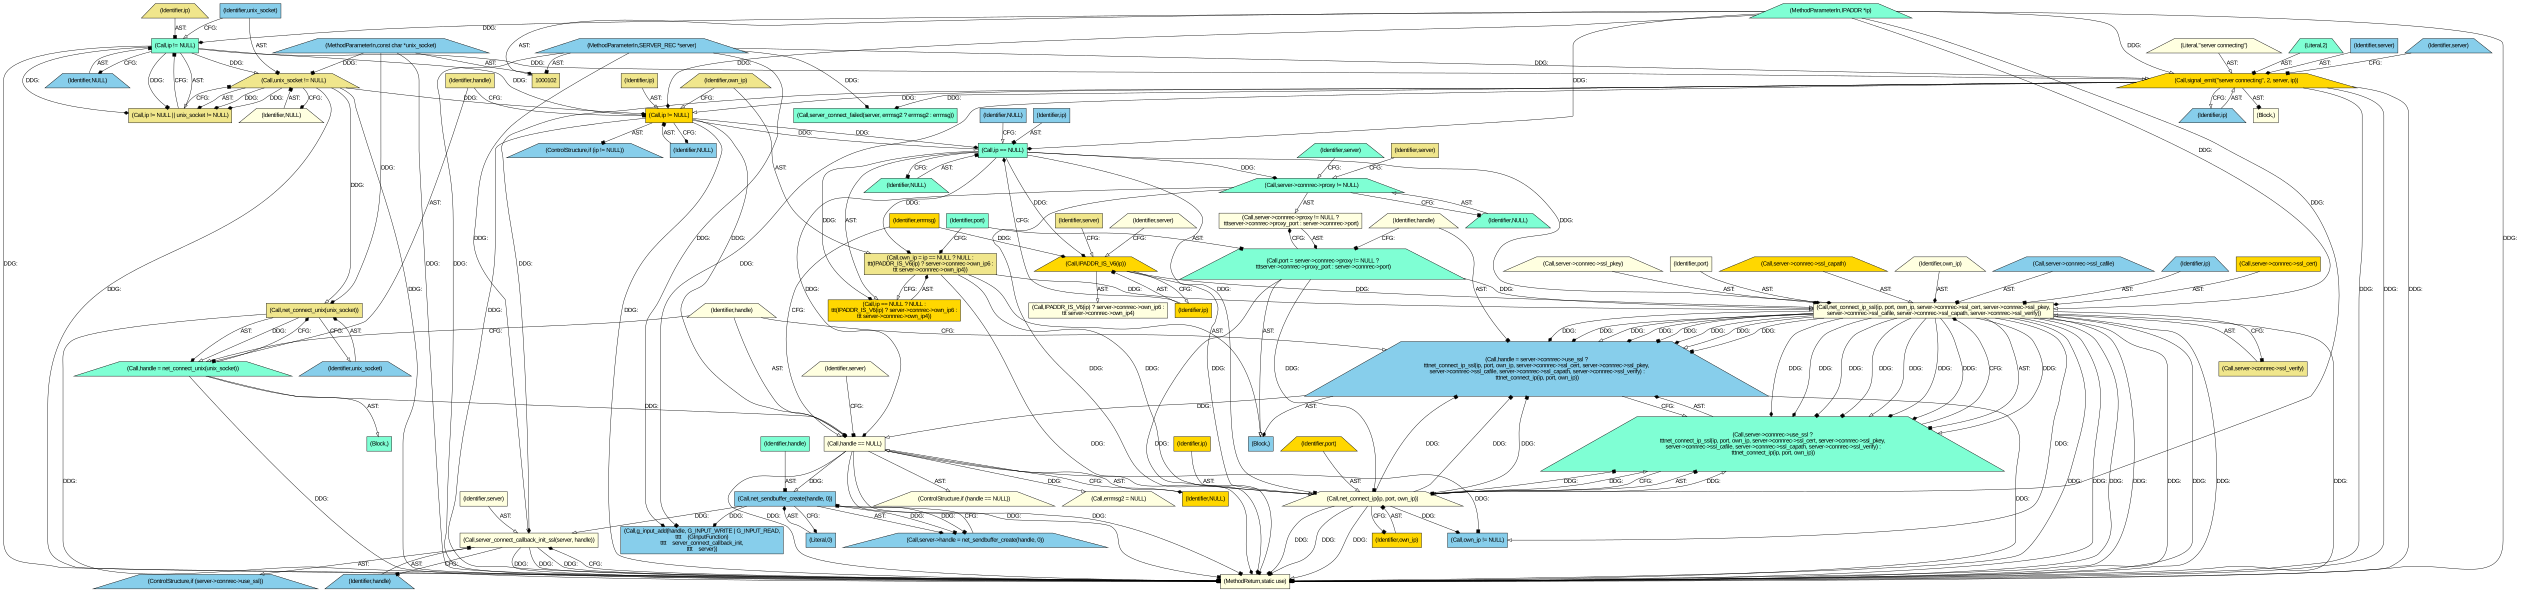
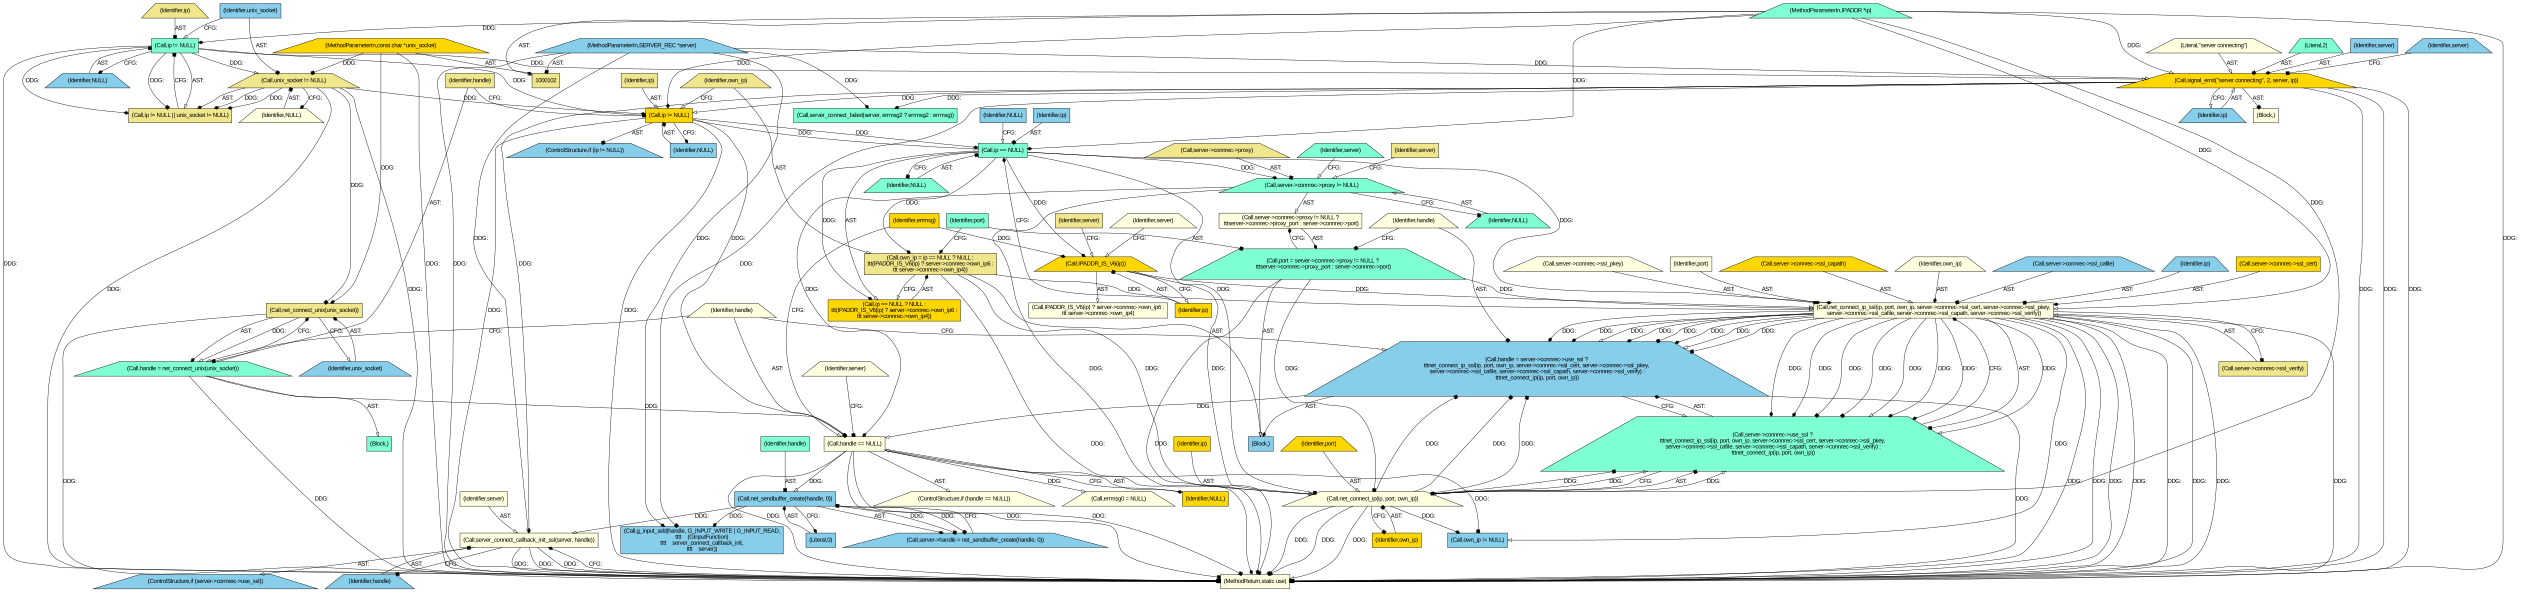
(381, 46) -> (381, 46)
(202, 93) -> none
none -> (1217, 151)
(350, 194) -> (350, 194)
(1119, 499) -> (1119, 499)
